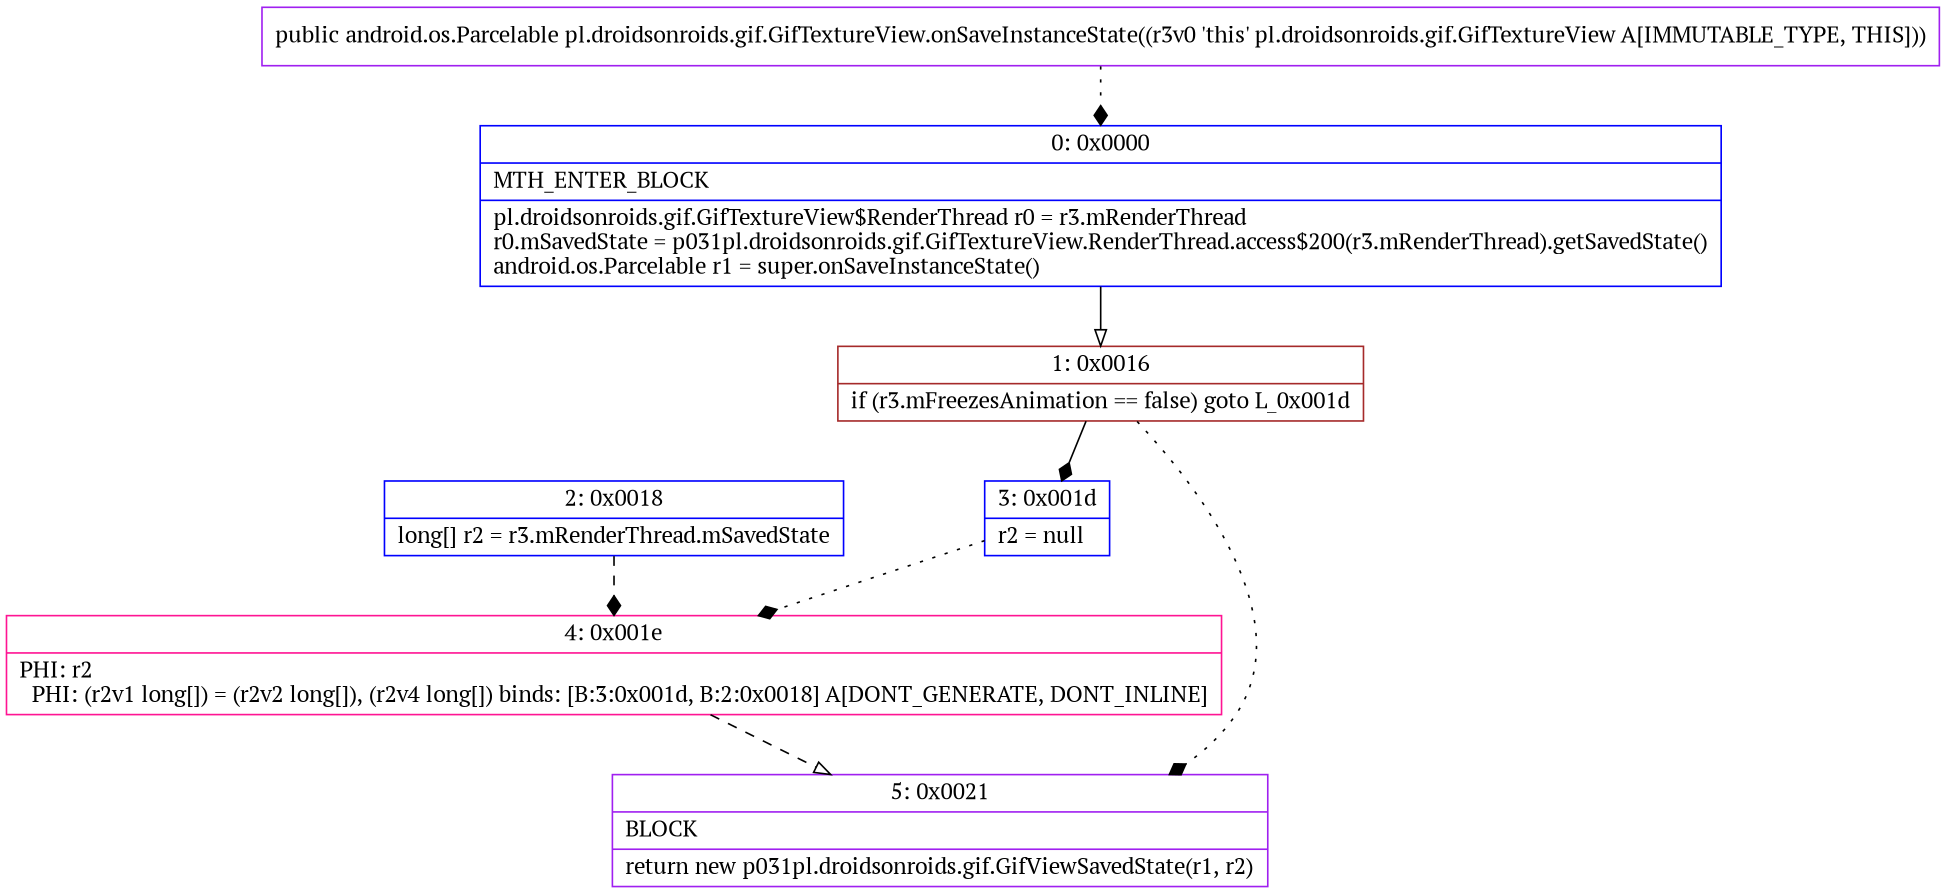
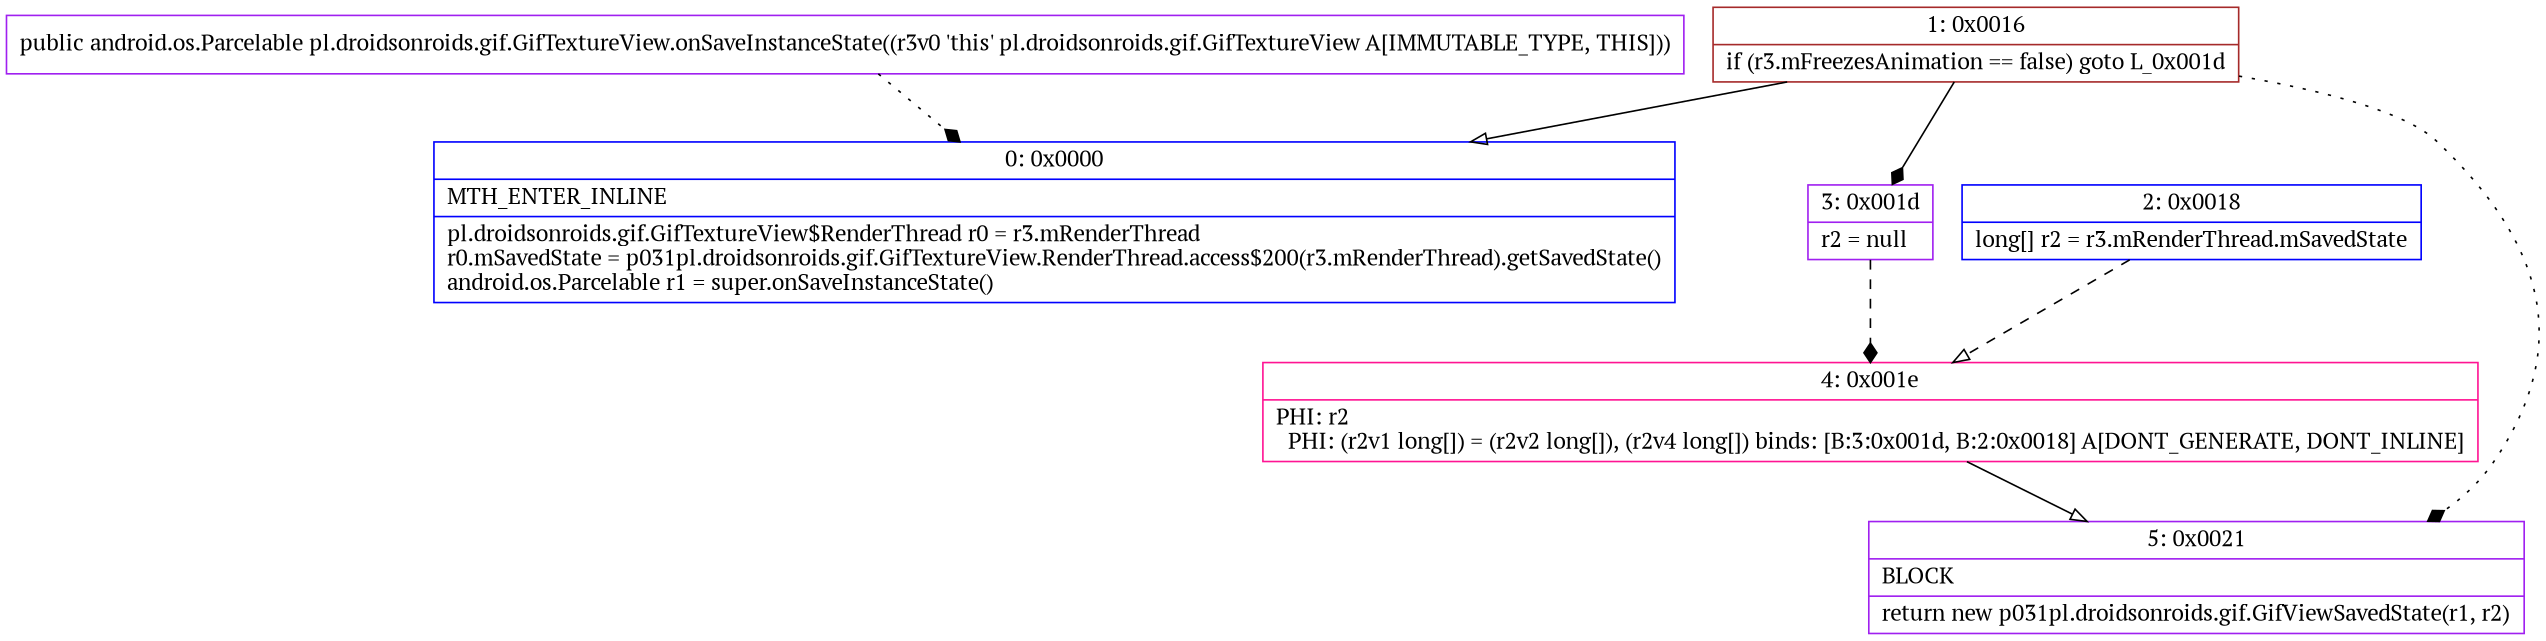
(601, 181) -> (557, 197)
(1101, 308) -> (1637, 110)
(1047, 518) -> (1870, 222)
(881, 575) -> (1870, 301)
(614, 576) -> (2049, 307)
(763, 741) -> (2020, 488)
